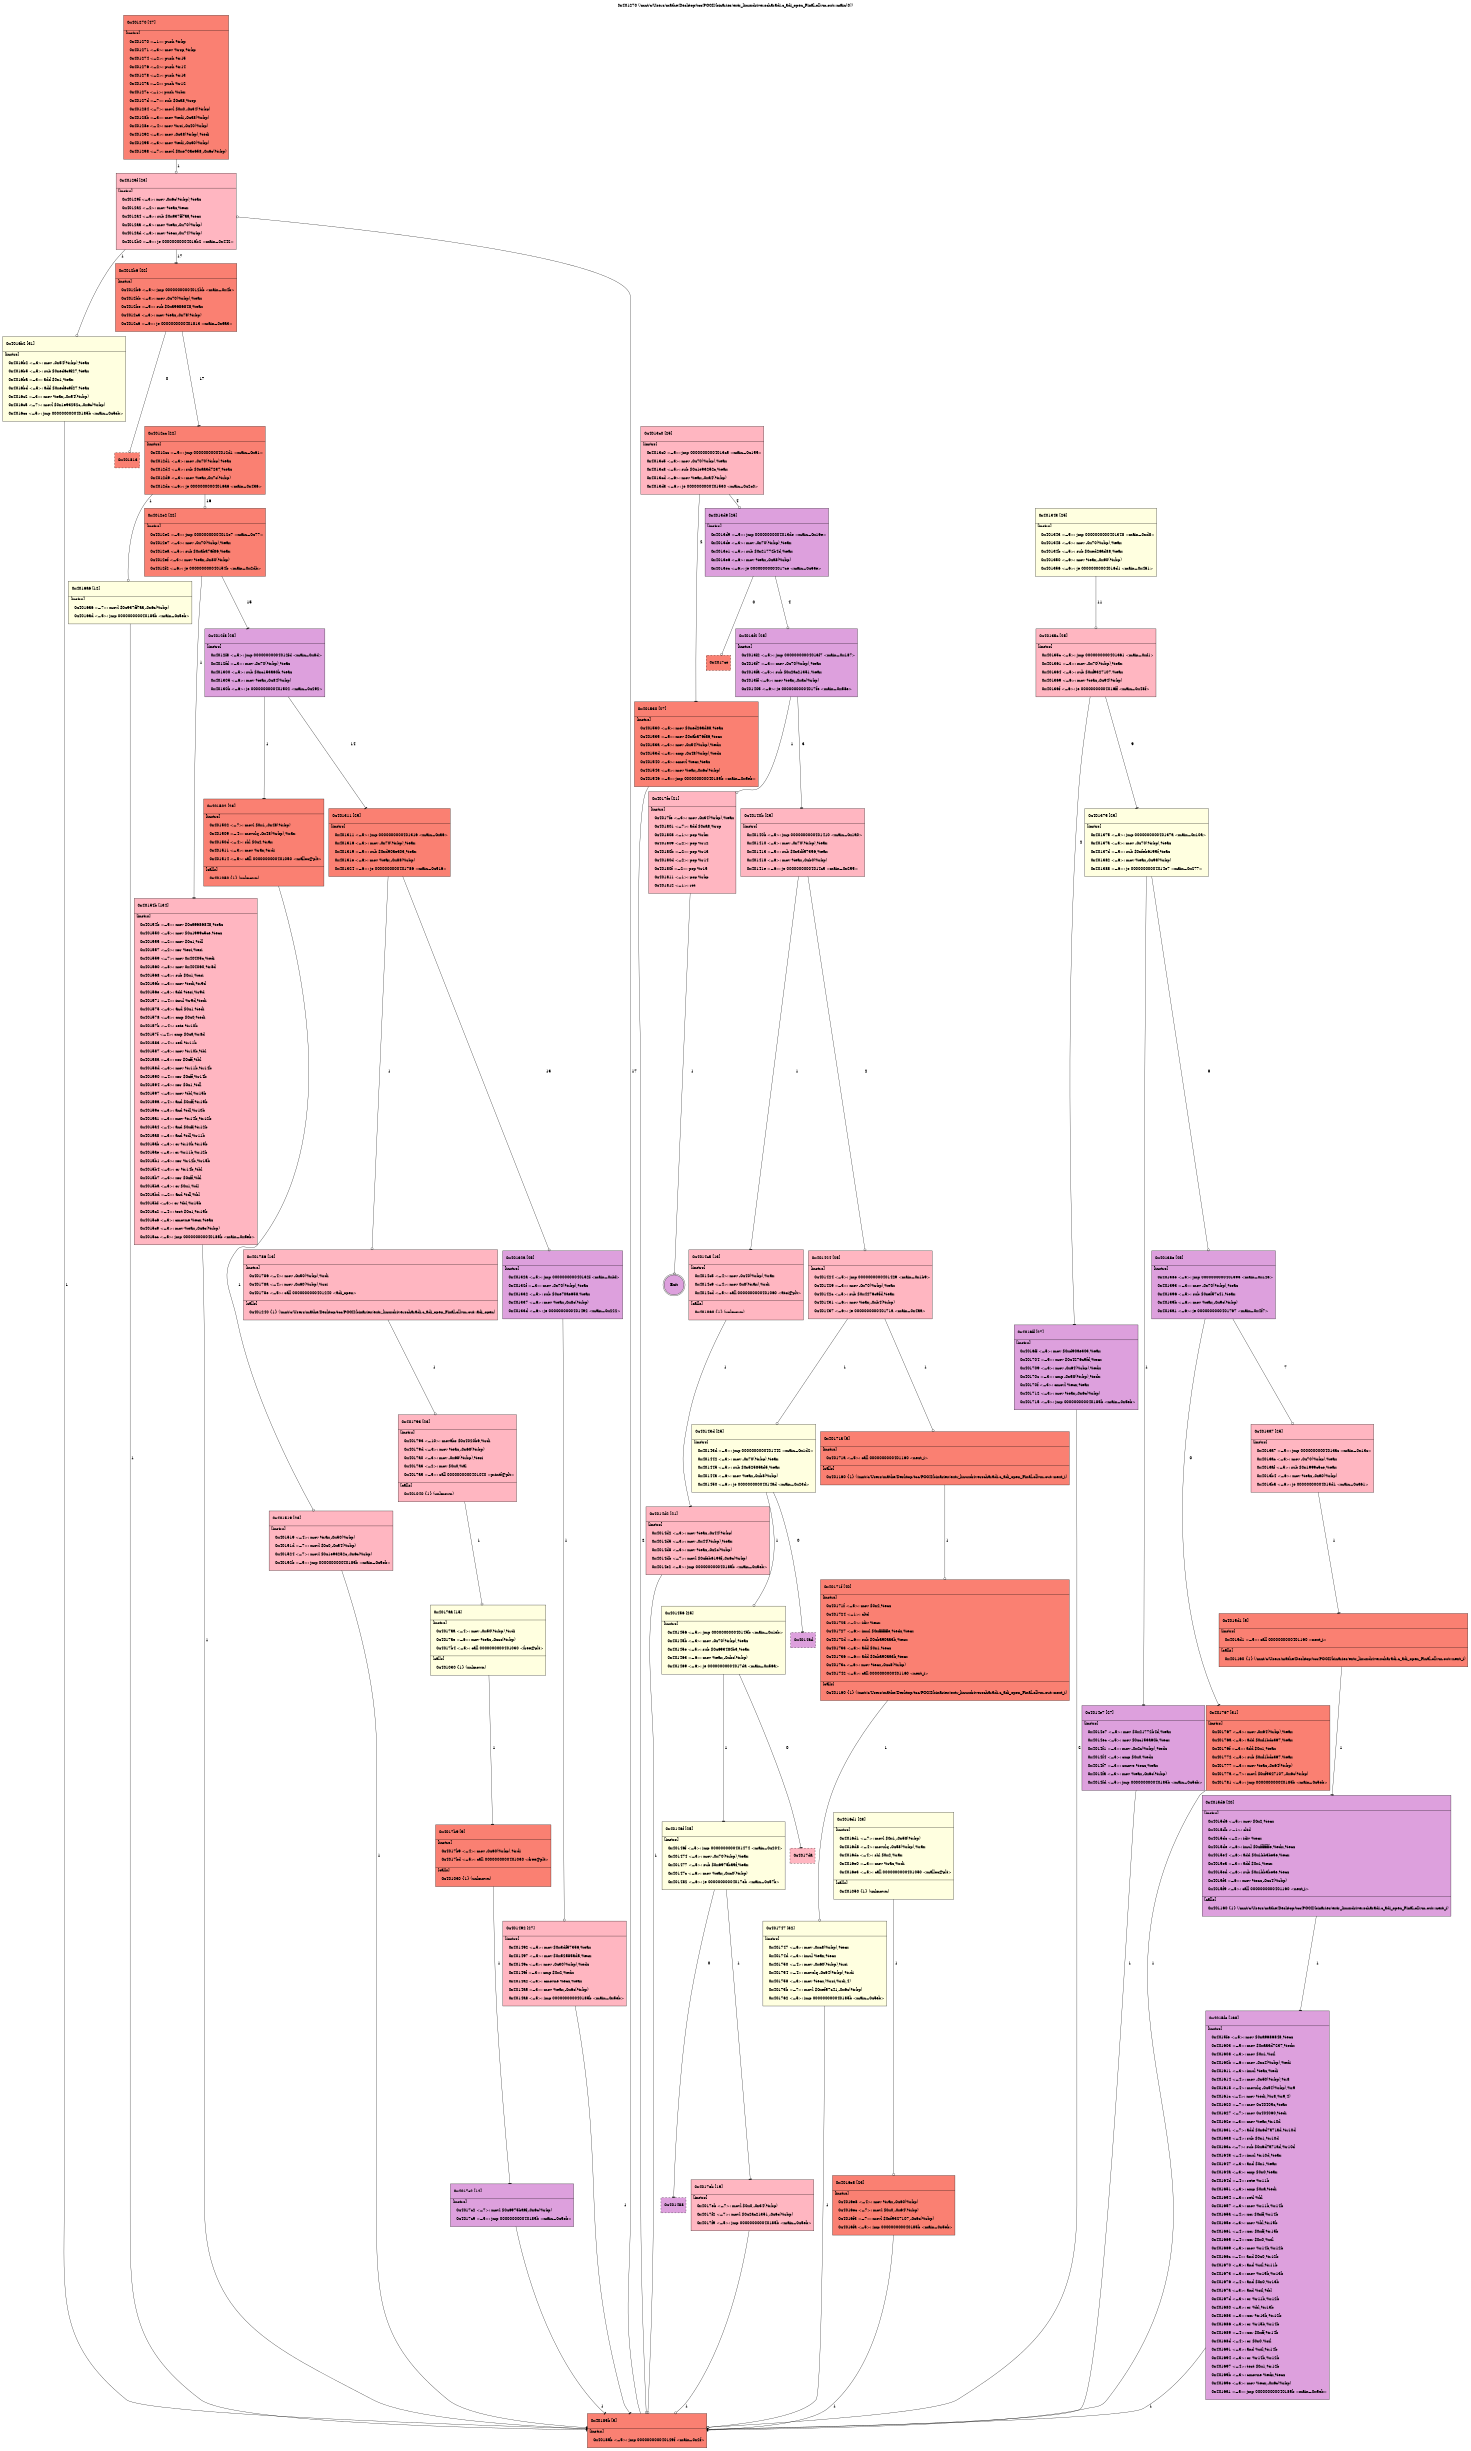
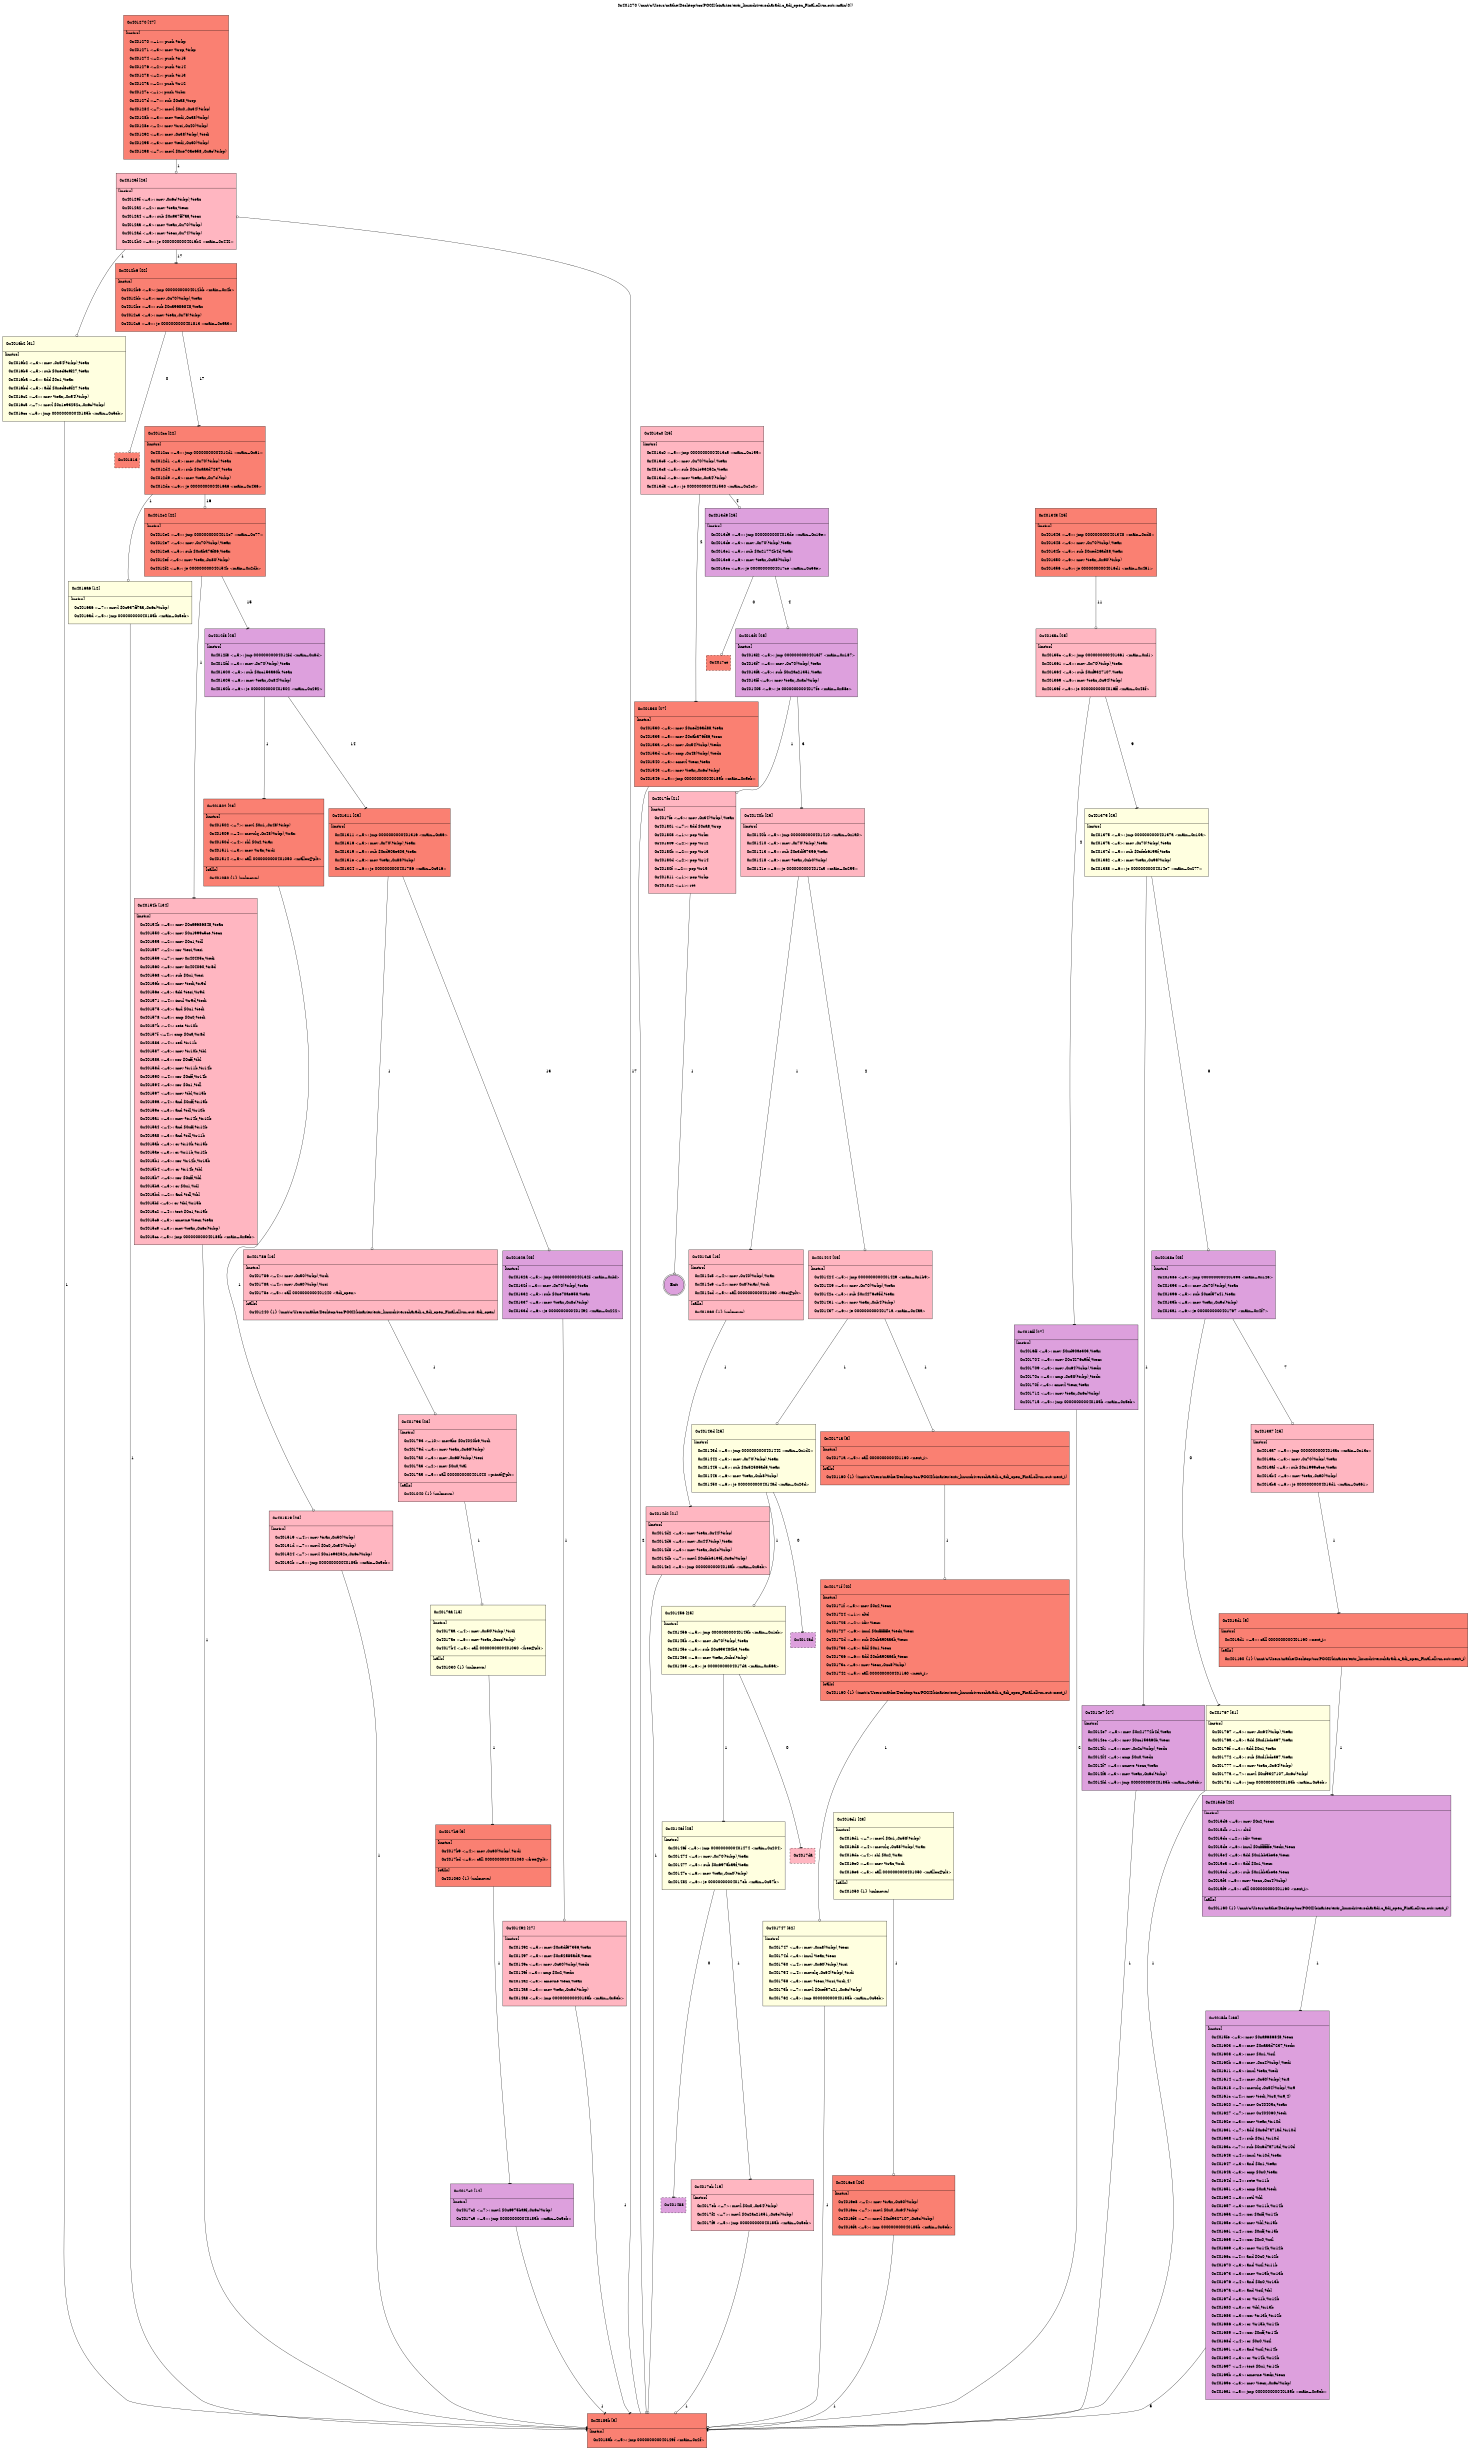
(1096, 542) -> (1096, 542)
(1268, 1748) -> (1268, 1748)
(1150, 2407) -> (1150, 2407)
